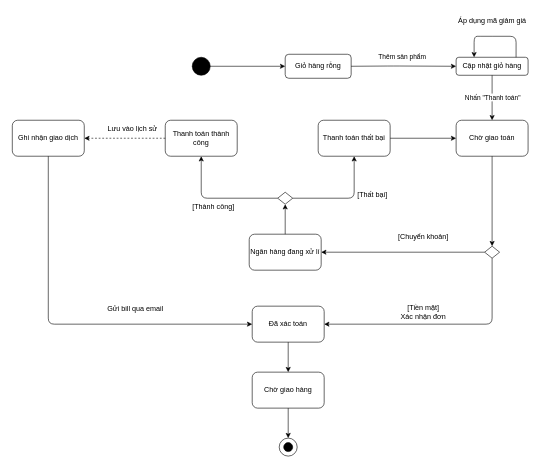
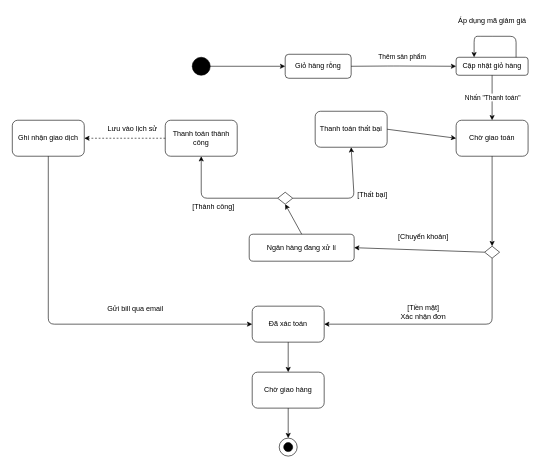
(354, 138) -> (351, 129)
(285, 252) -> (302, 248)
